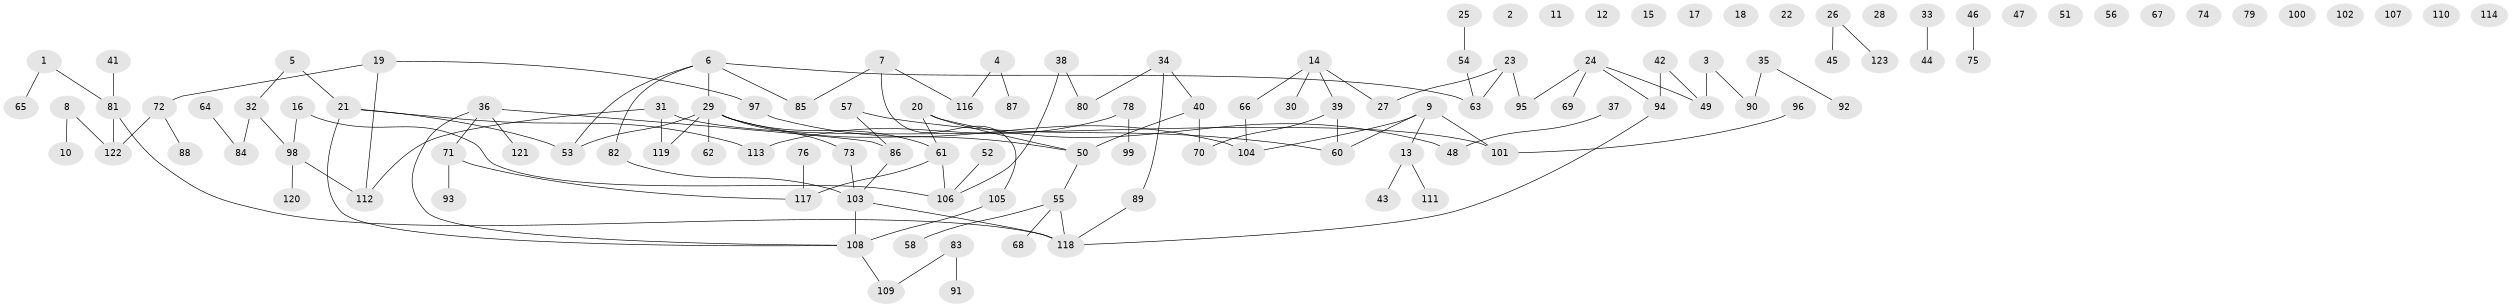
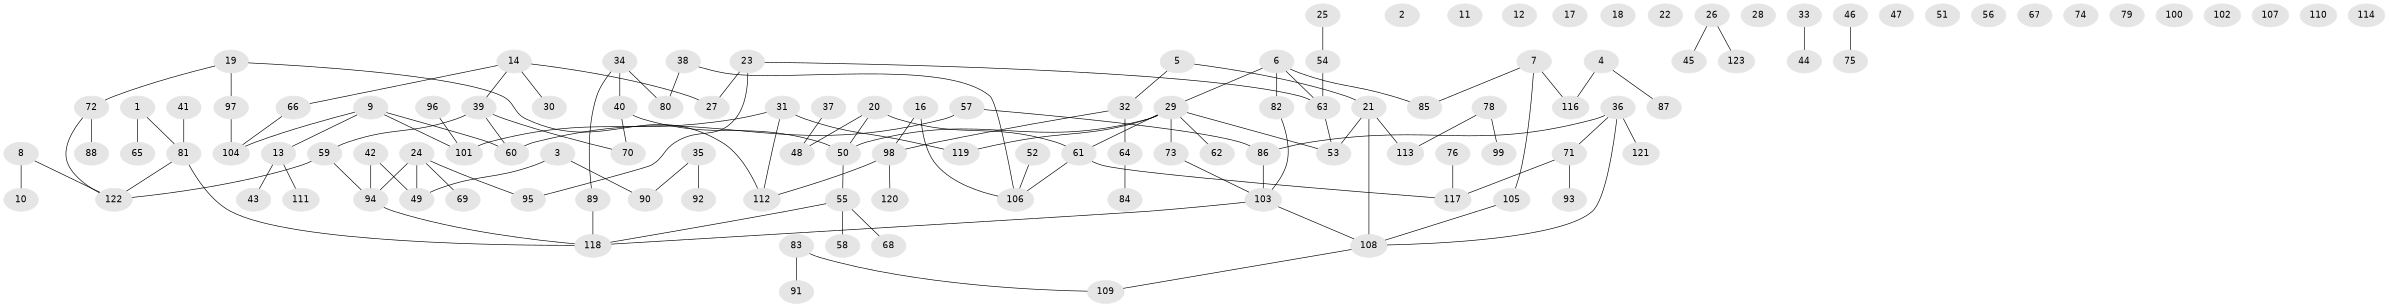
(1649, 15) -> none
(626, 93) -> (1328, 131)
(247, 131) -> (1125, 135)
none -> (325, 154)
